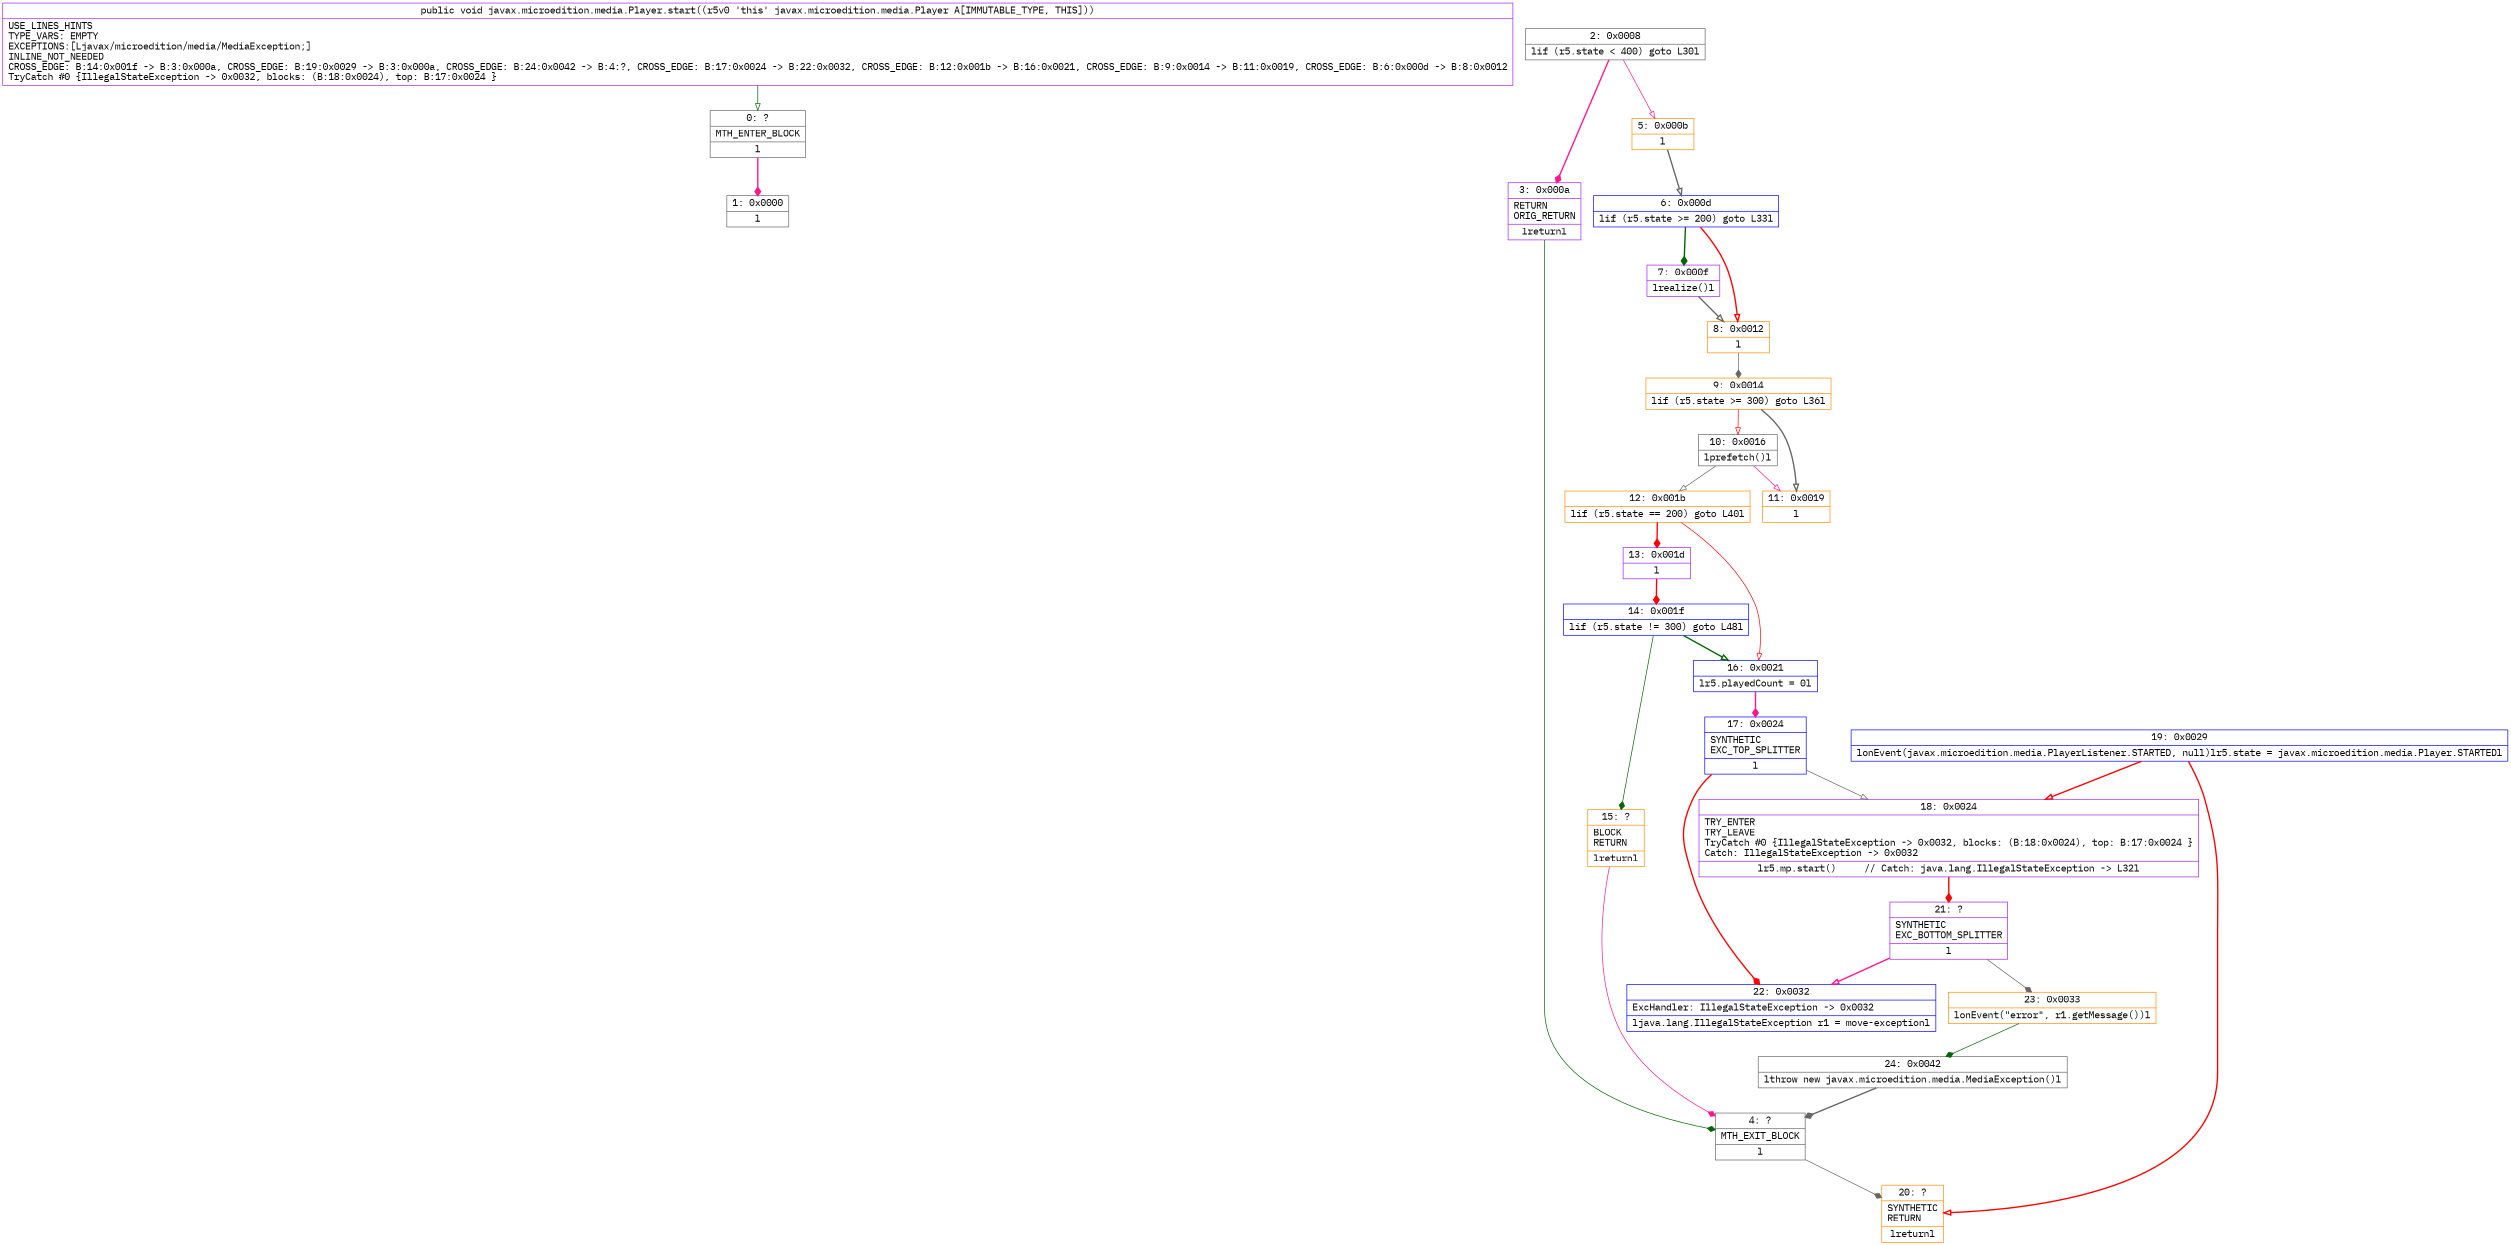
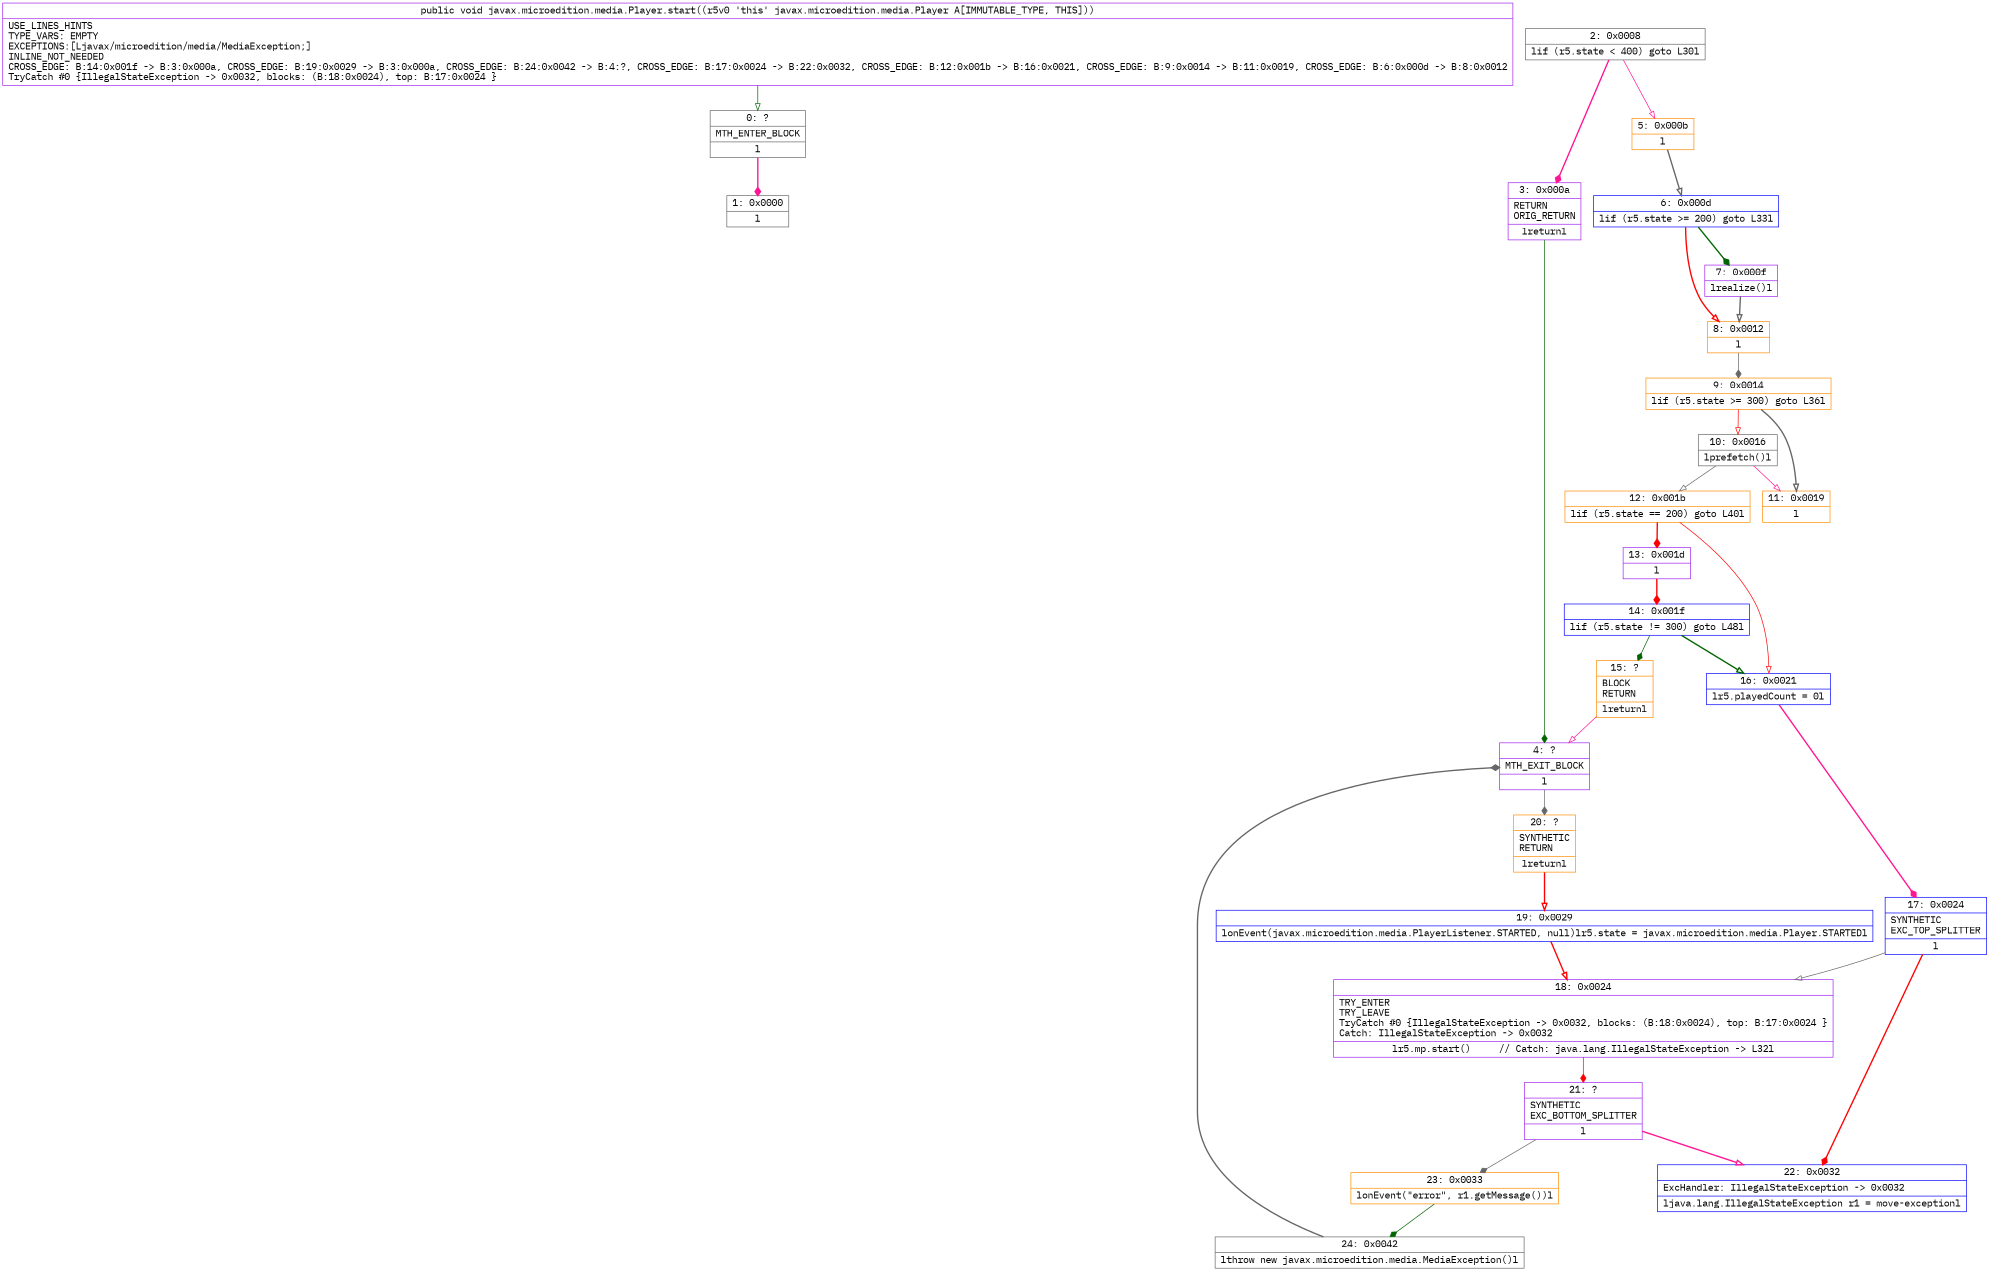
(1949, 885) -> (1583, 1066)
(1612, 1010) -> (1585, 727)
(2216, 1079) -> (1545, 888)
(1760, 1137) -> (1545, 766)
